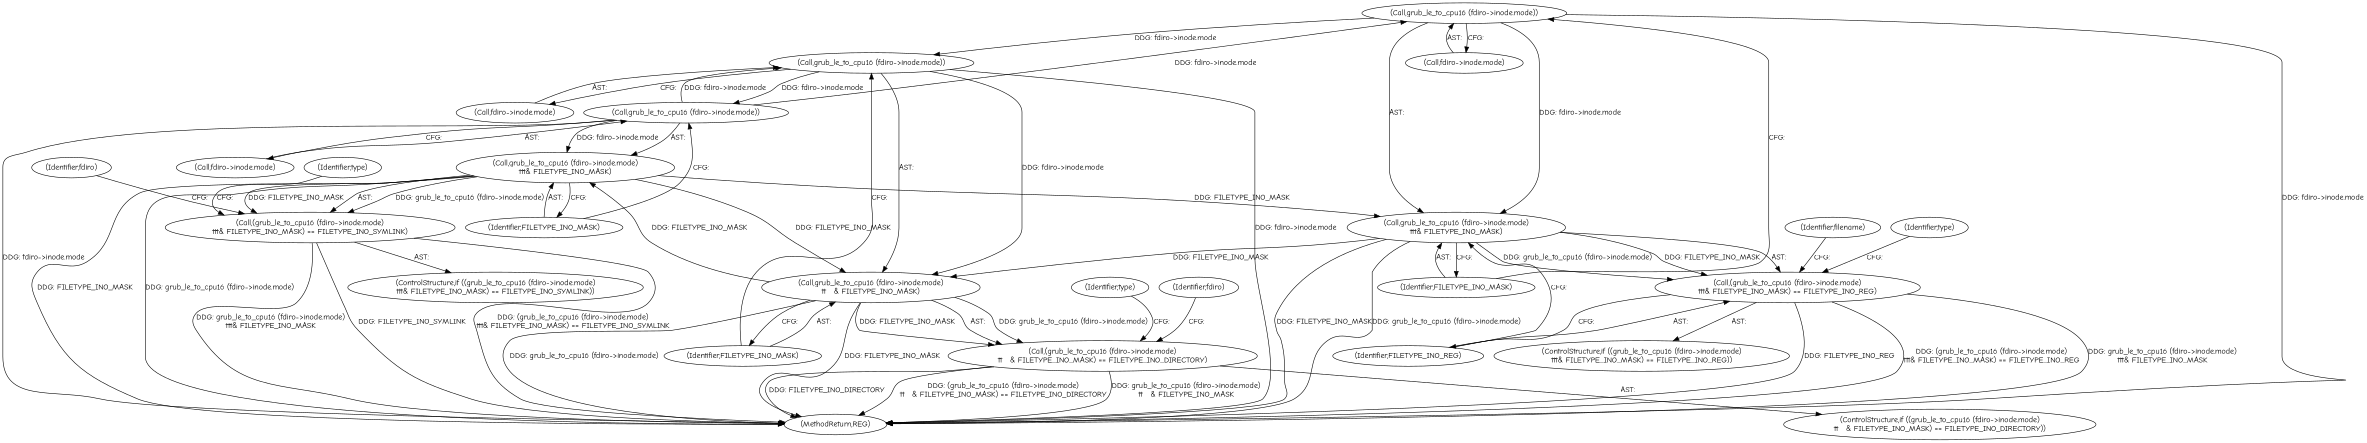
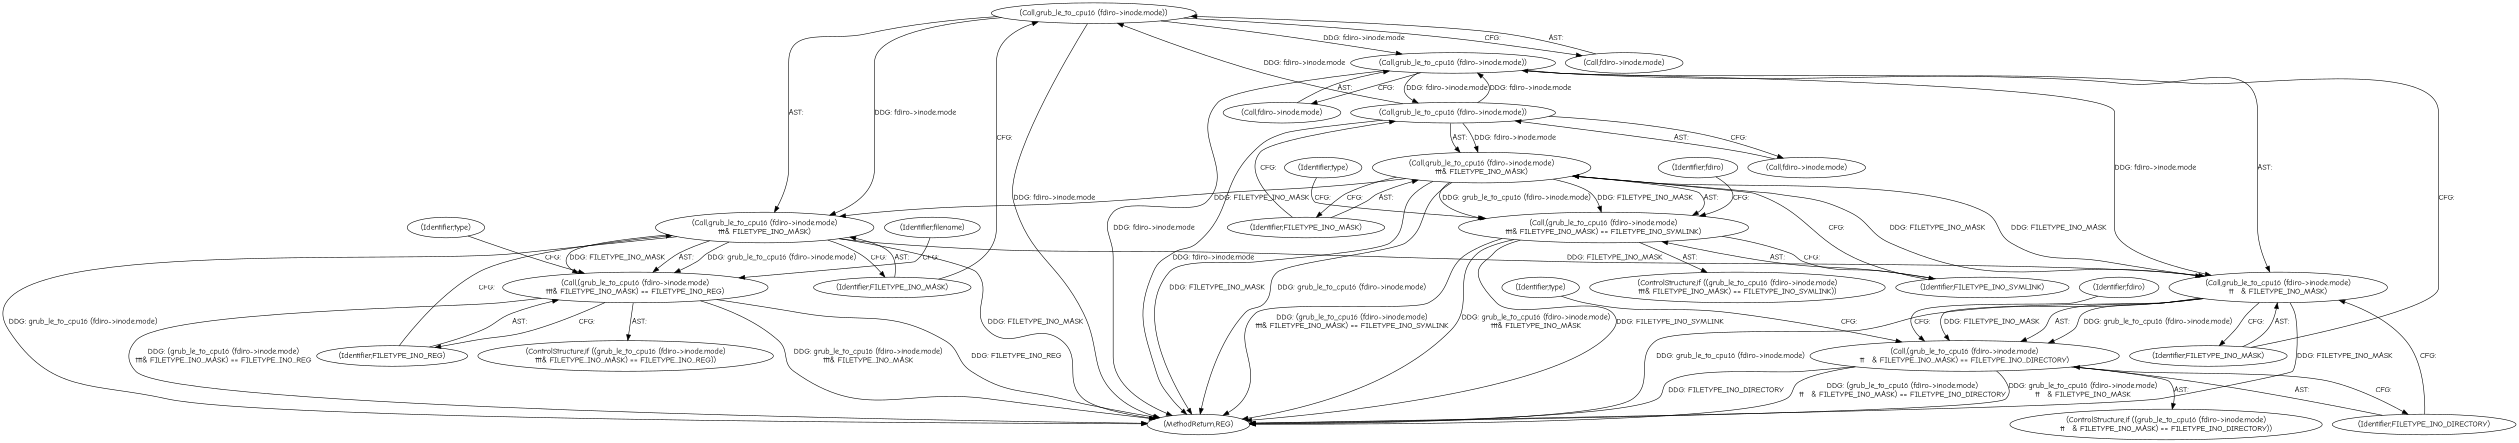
none -> (1982, 287)
none -> (2424, 424)
